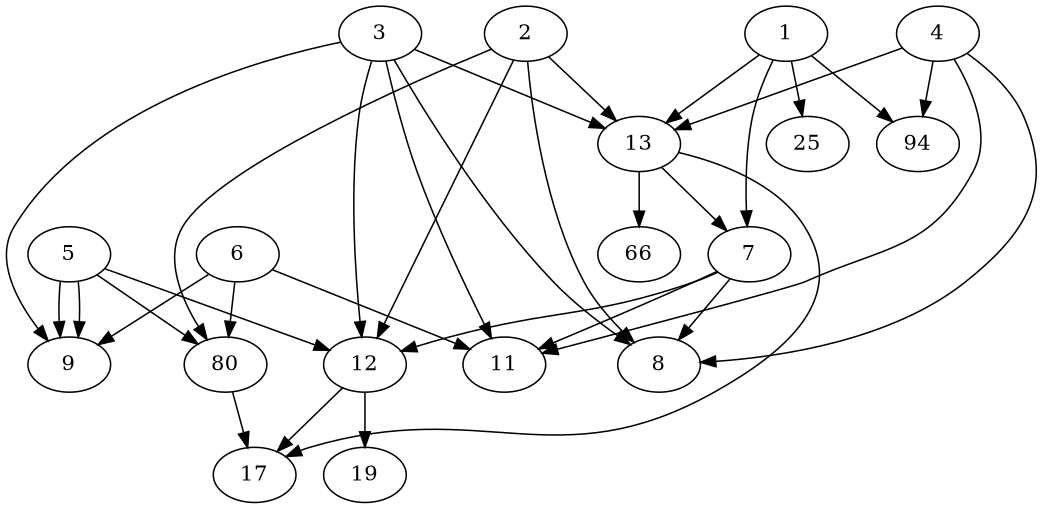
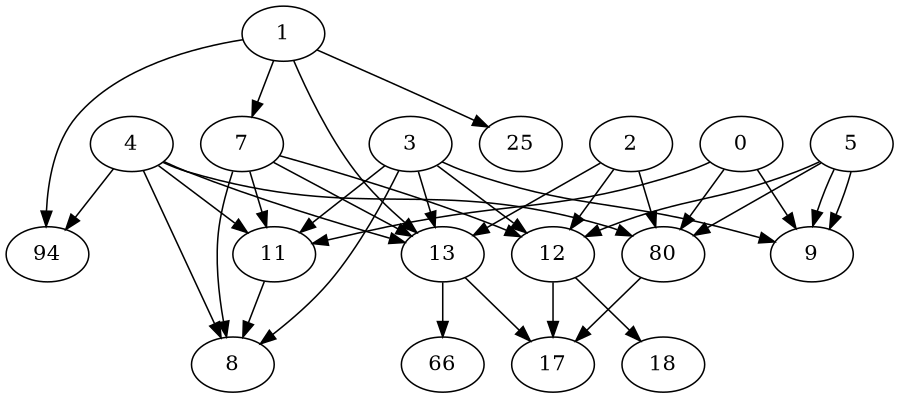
(689, 194) -> (317, 186)
none -> (366, 199)
(554, 205) -> (256, 302)
(238, 254) -> (741, 144)
(365, 475) -> (663, 365)
